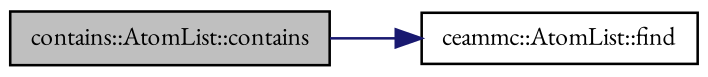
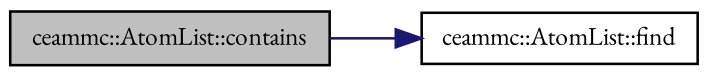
(170, 38) -> (170, 38)
